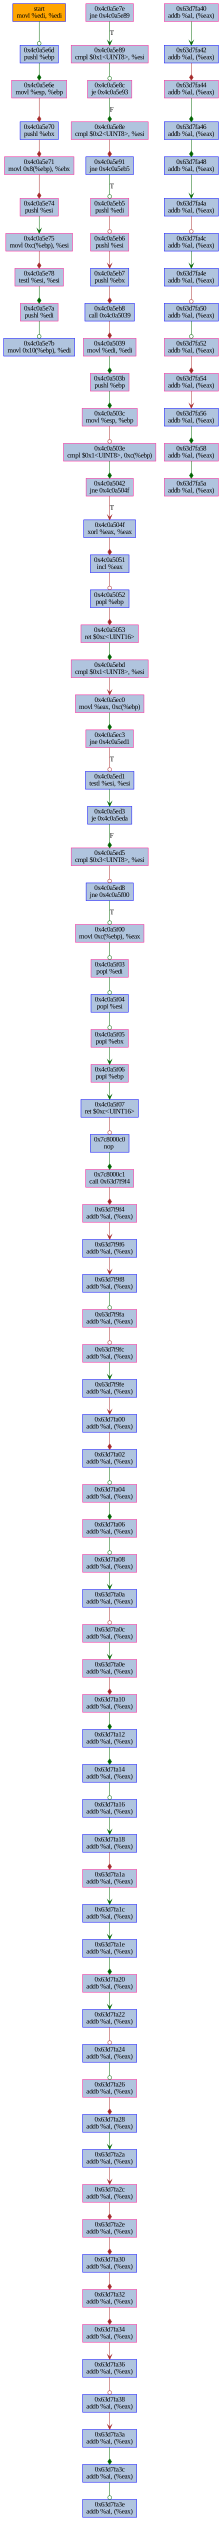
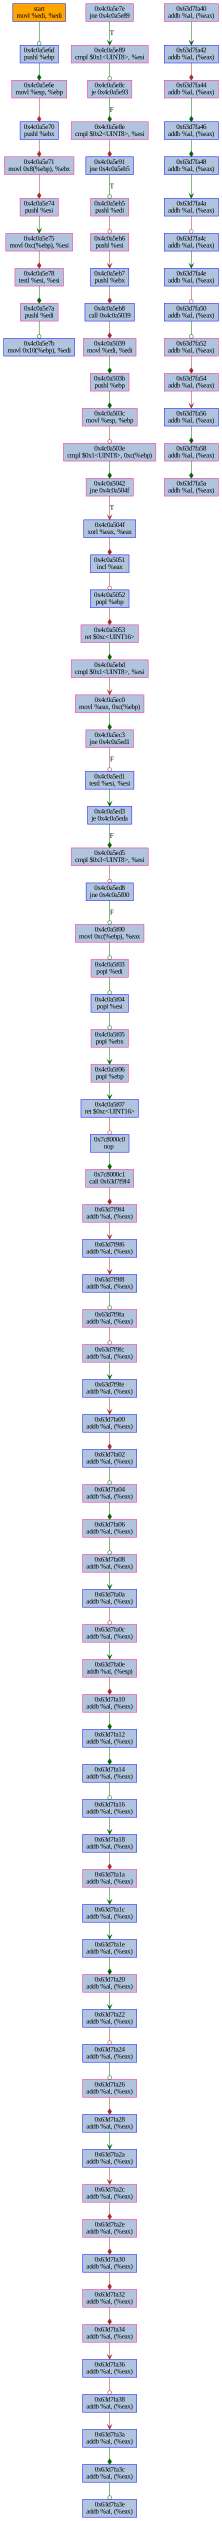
(112, 760) -> (112, 760)
(112, 913) -> (112, 913)
(110, 1668) -> (110, 1668)
